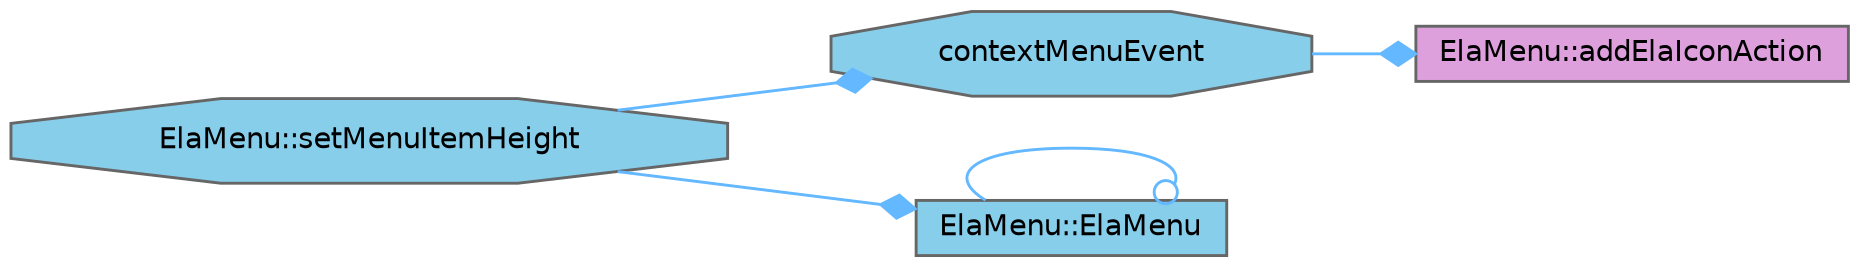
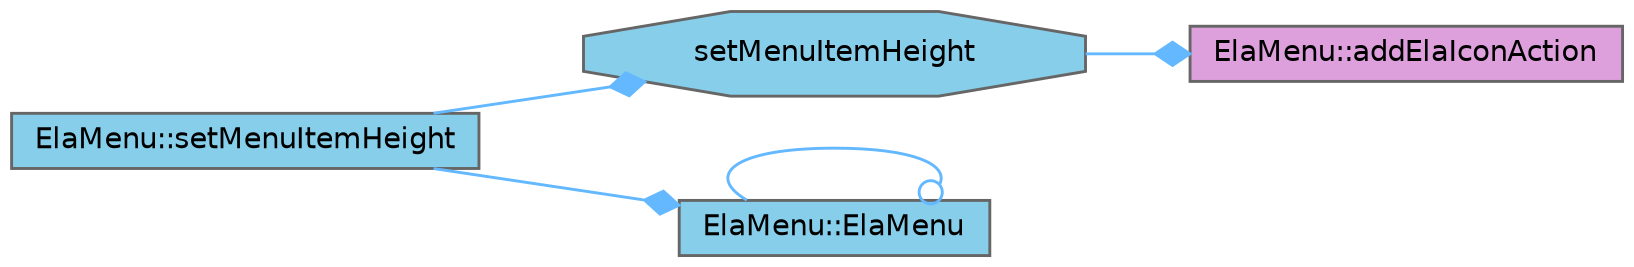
(1071, 54) -> (835, 54)
(369, 141) -> (245, 141)
